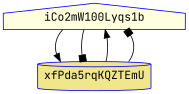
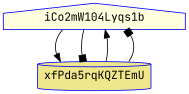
(94, 18) -> (94, 18)
